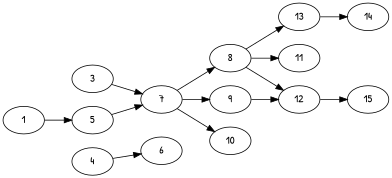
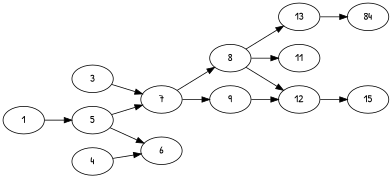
(368, 17) -> (368, 17)
none -> (123, 134)
(230, 141) -> none
